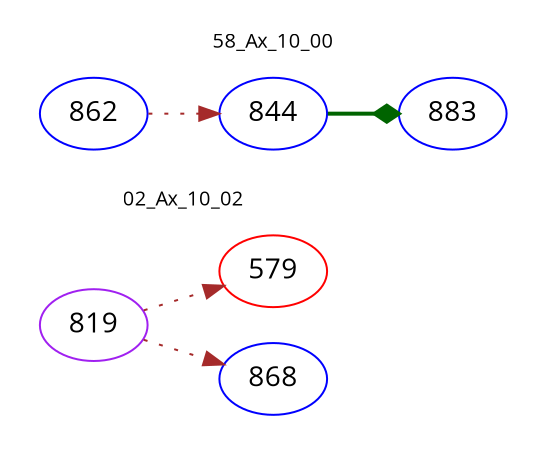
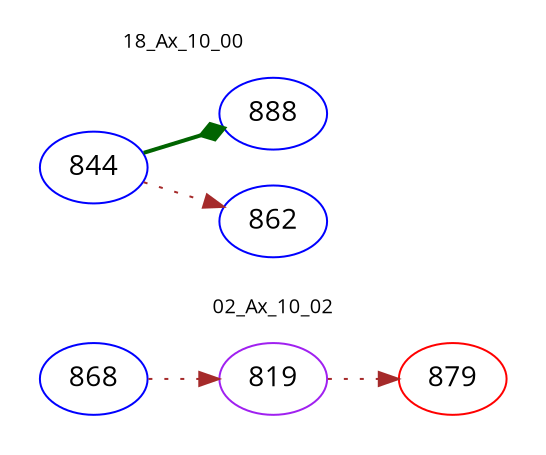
(273, 43) -> (183, 43)
(174, 114) -> (174, 192)
(453, 114) -> (273, 114)
(273, 271) -> (453, 379)
(174, 349) -> (174, 379)
